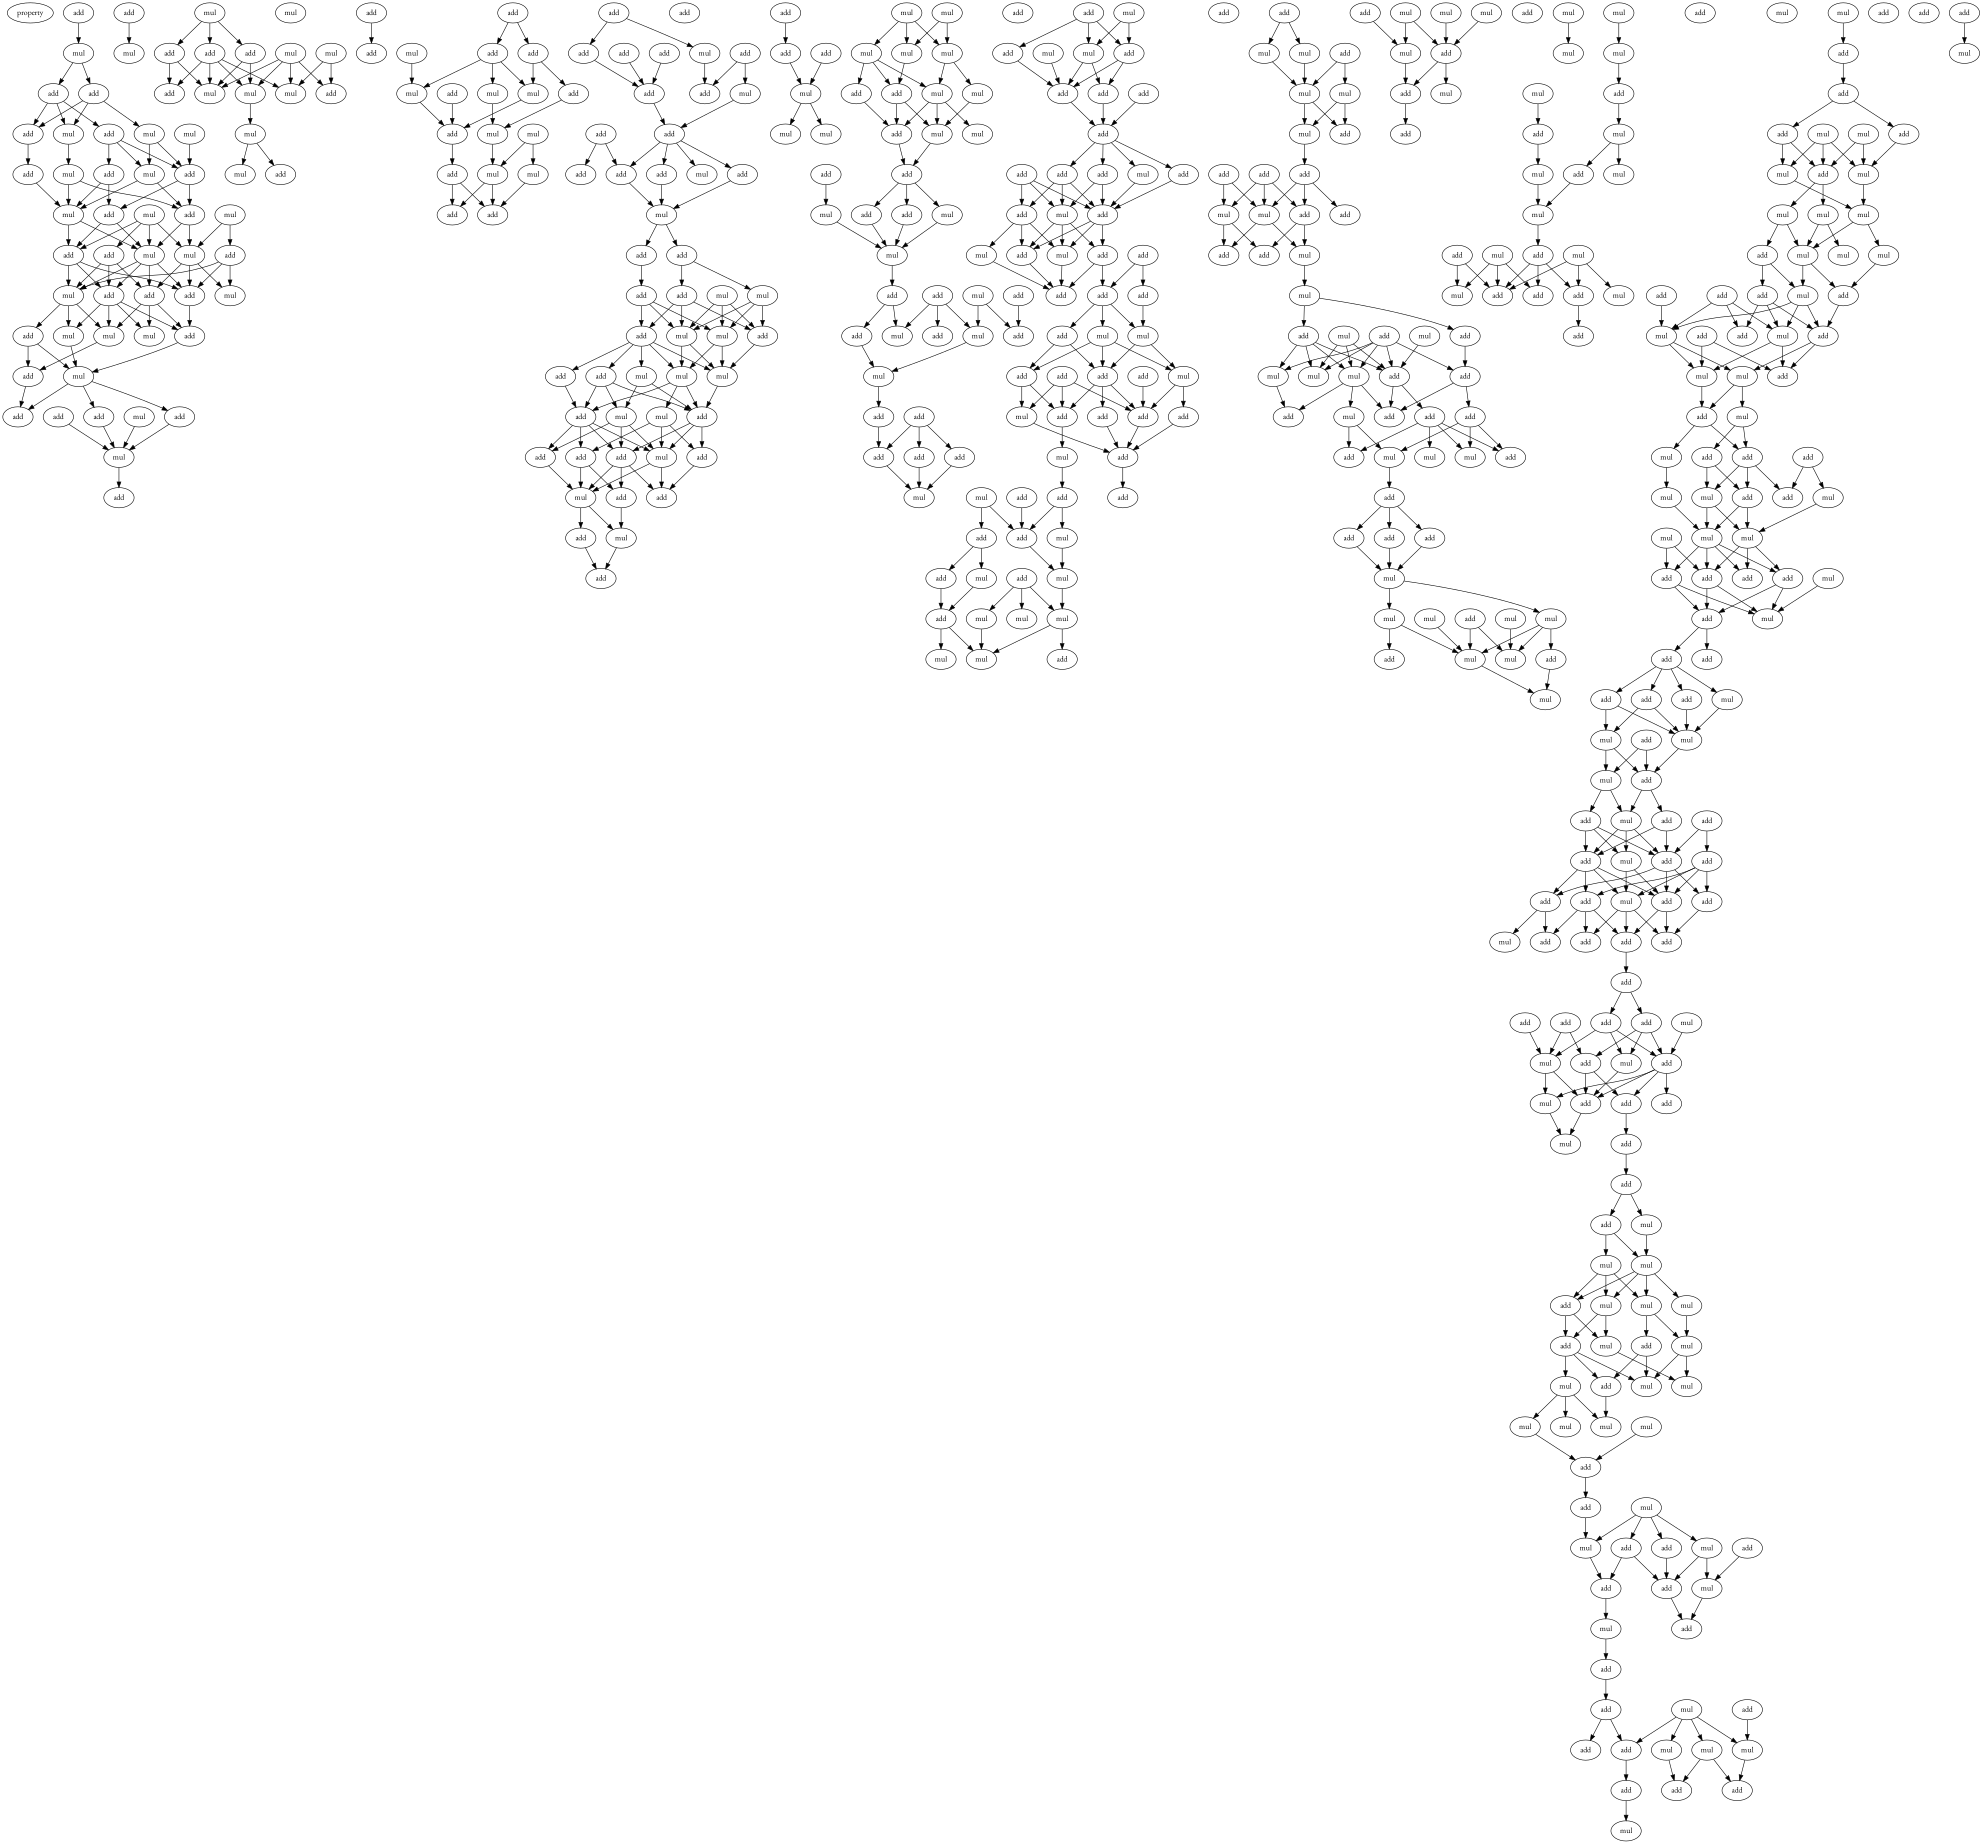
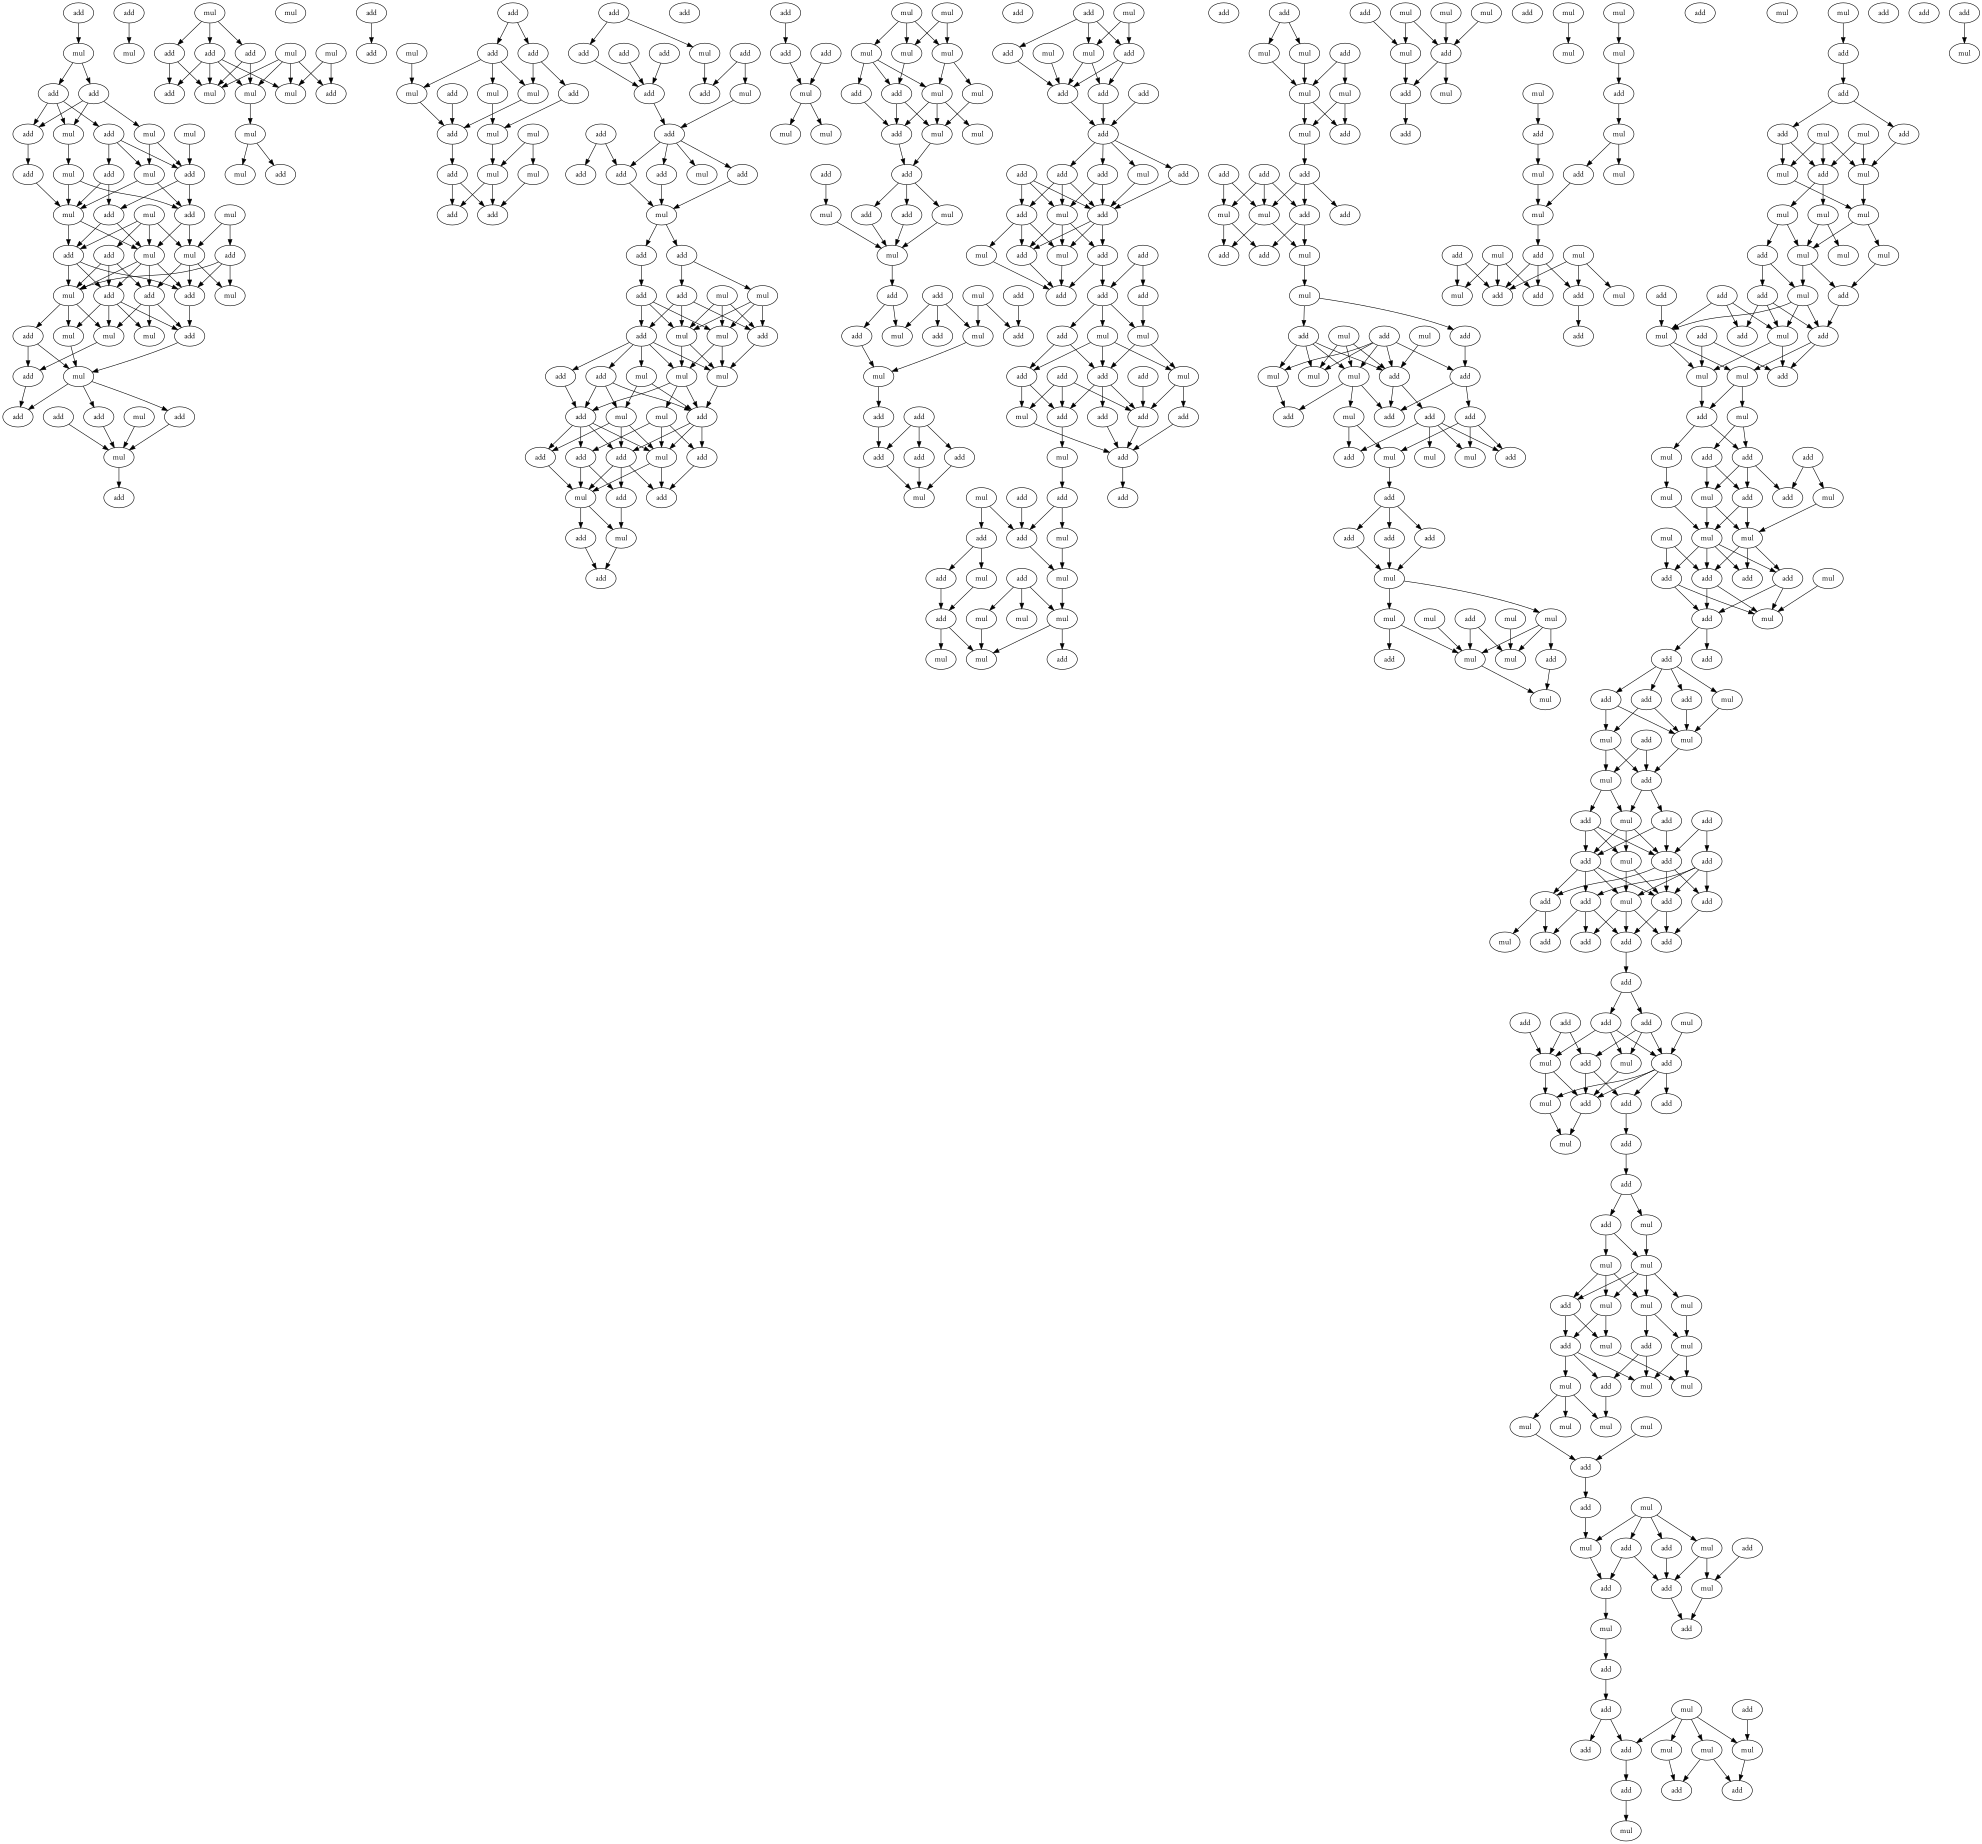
(30, 13) -> none
